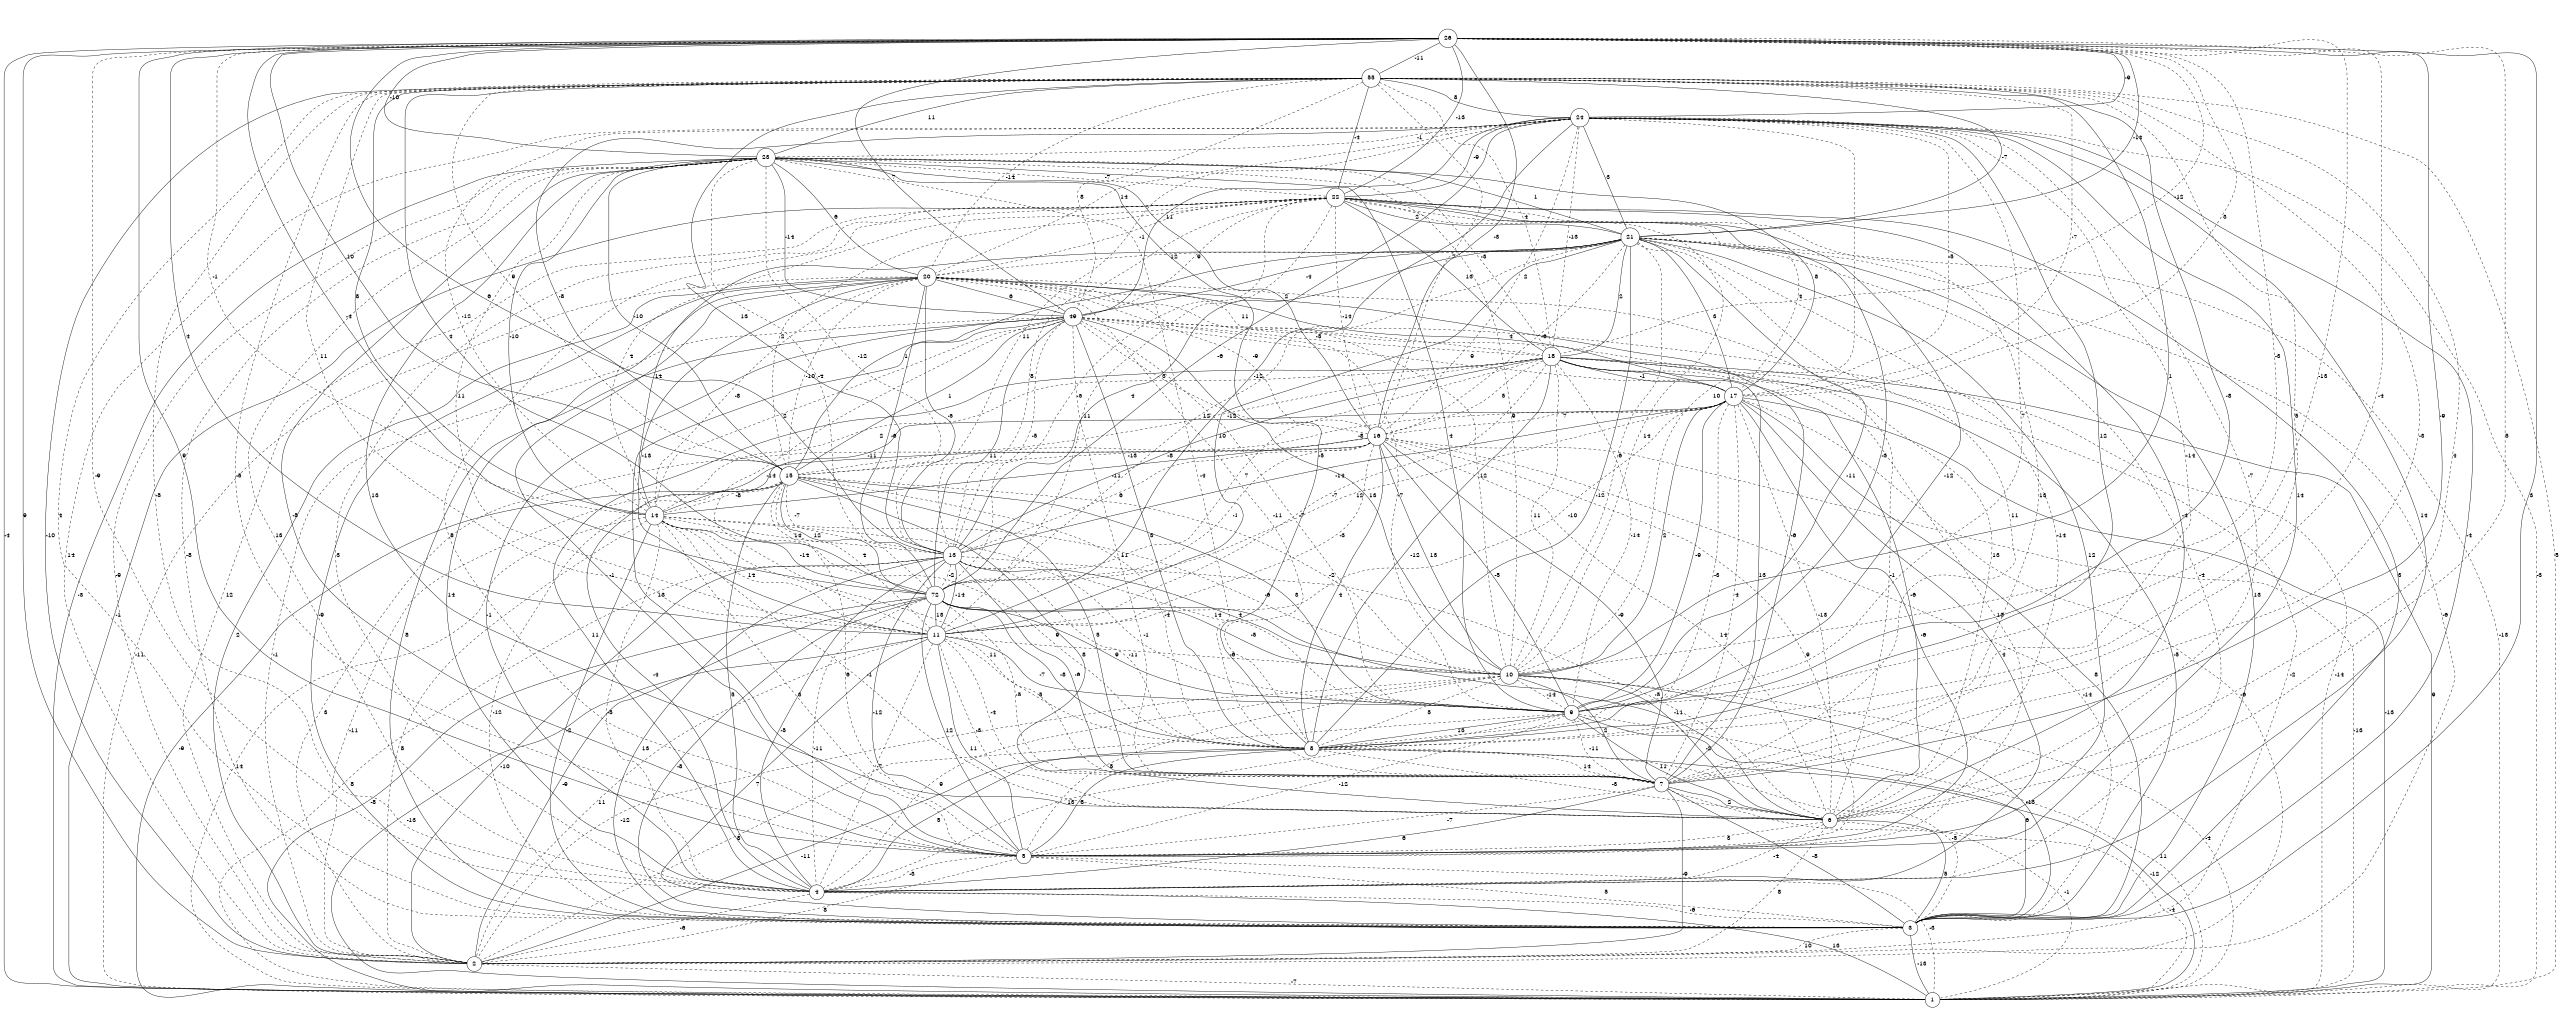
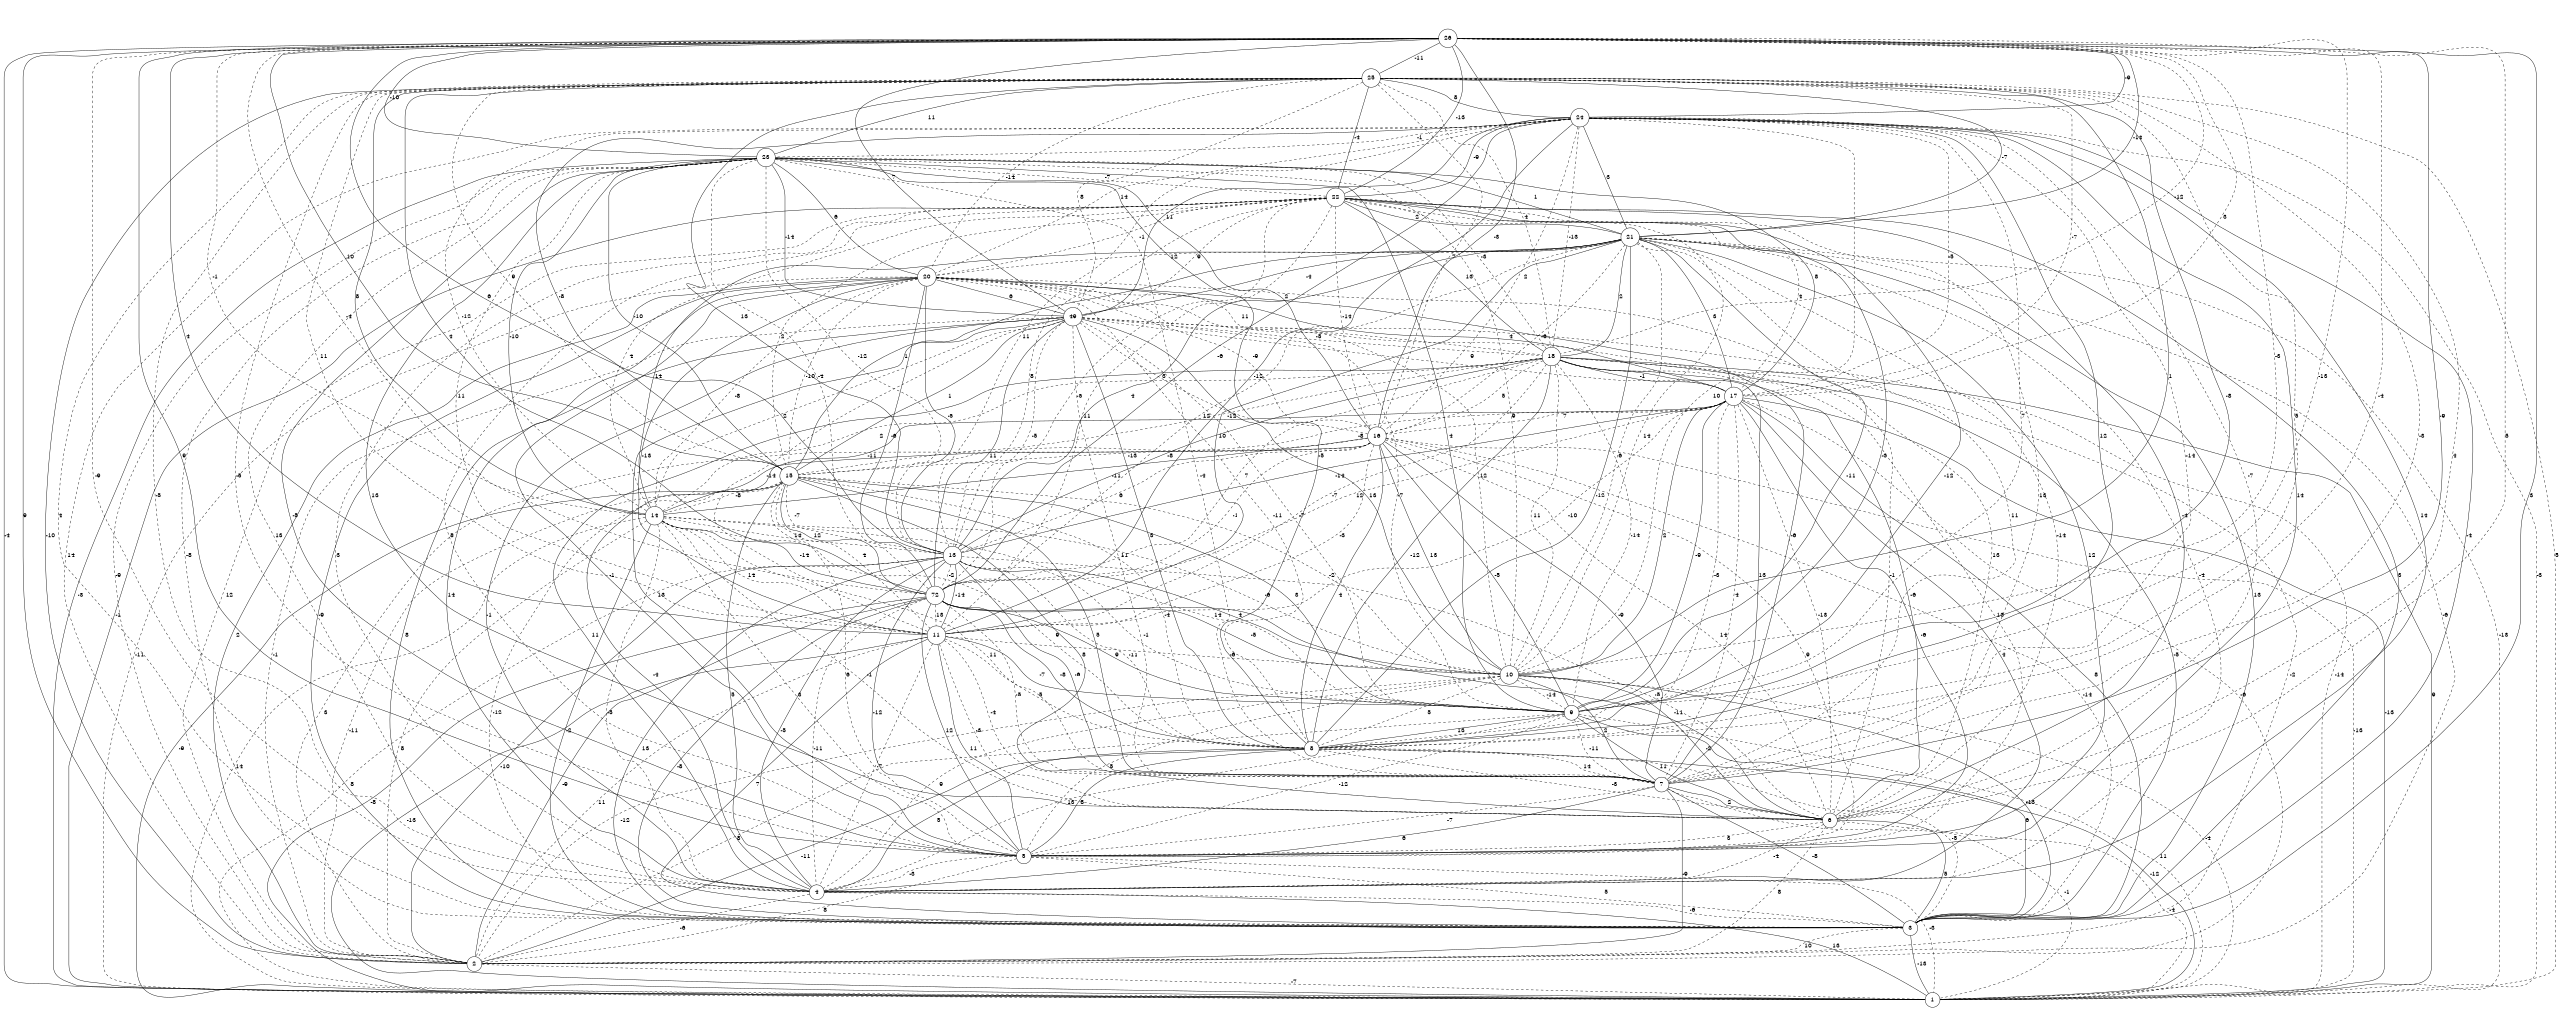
(267, 61) -> (267, 61)
(1371, 78) -> (1371, 78)
(936, 615) -> (936, 615)
